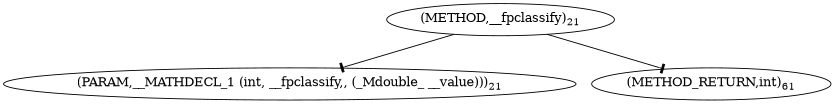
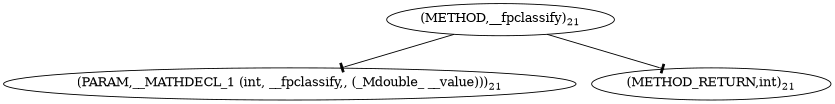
(789, 83) -> (789, 83)
